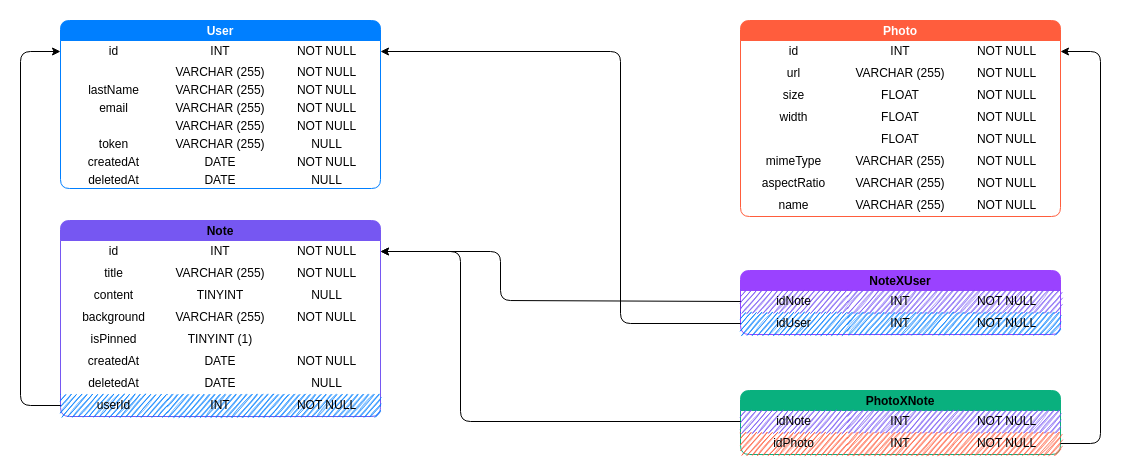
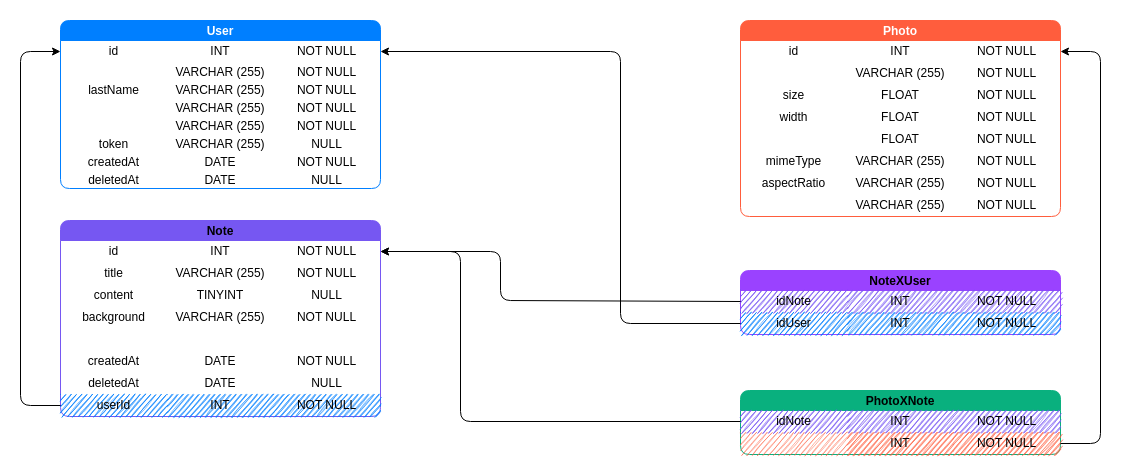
(794, 74) -> none
(114, 108) -> none
(794, 206) -> none
(114, 340) -> none
(221, 340) -> none
(794, 444) -> none
